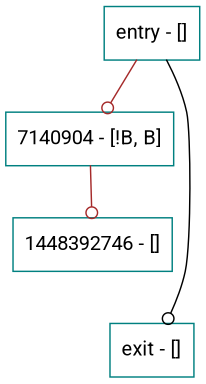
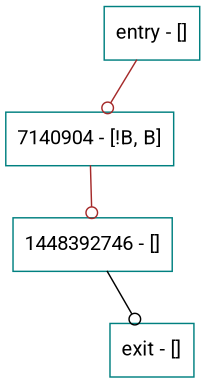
(190, 186) -> (119, 292)
